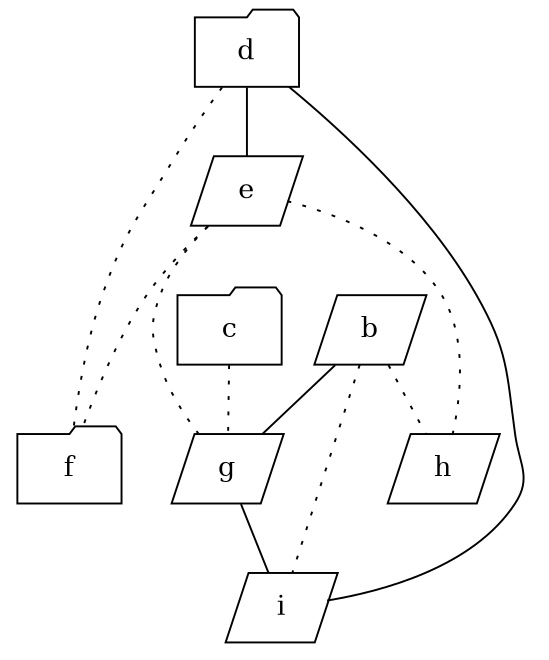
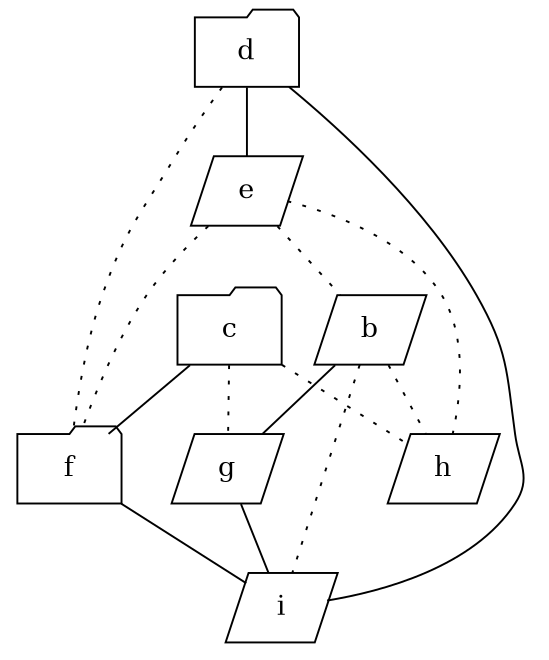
(153, 327) -> (309, 261)
none -> (335, 399)
none -> (149, 400)
none -> (184, 543)
